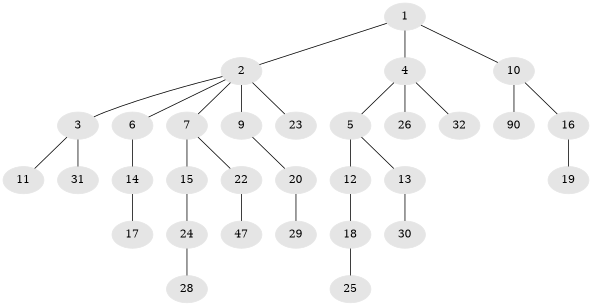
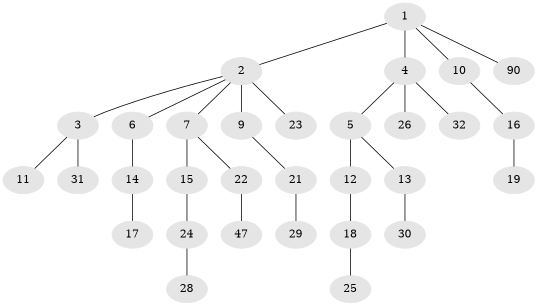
(514, 98) -> (459, 44)
(296, 180) -> (296, 180)
